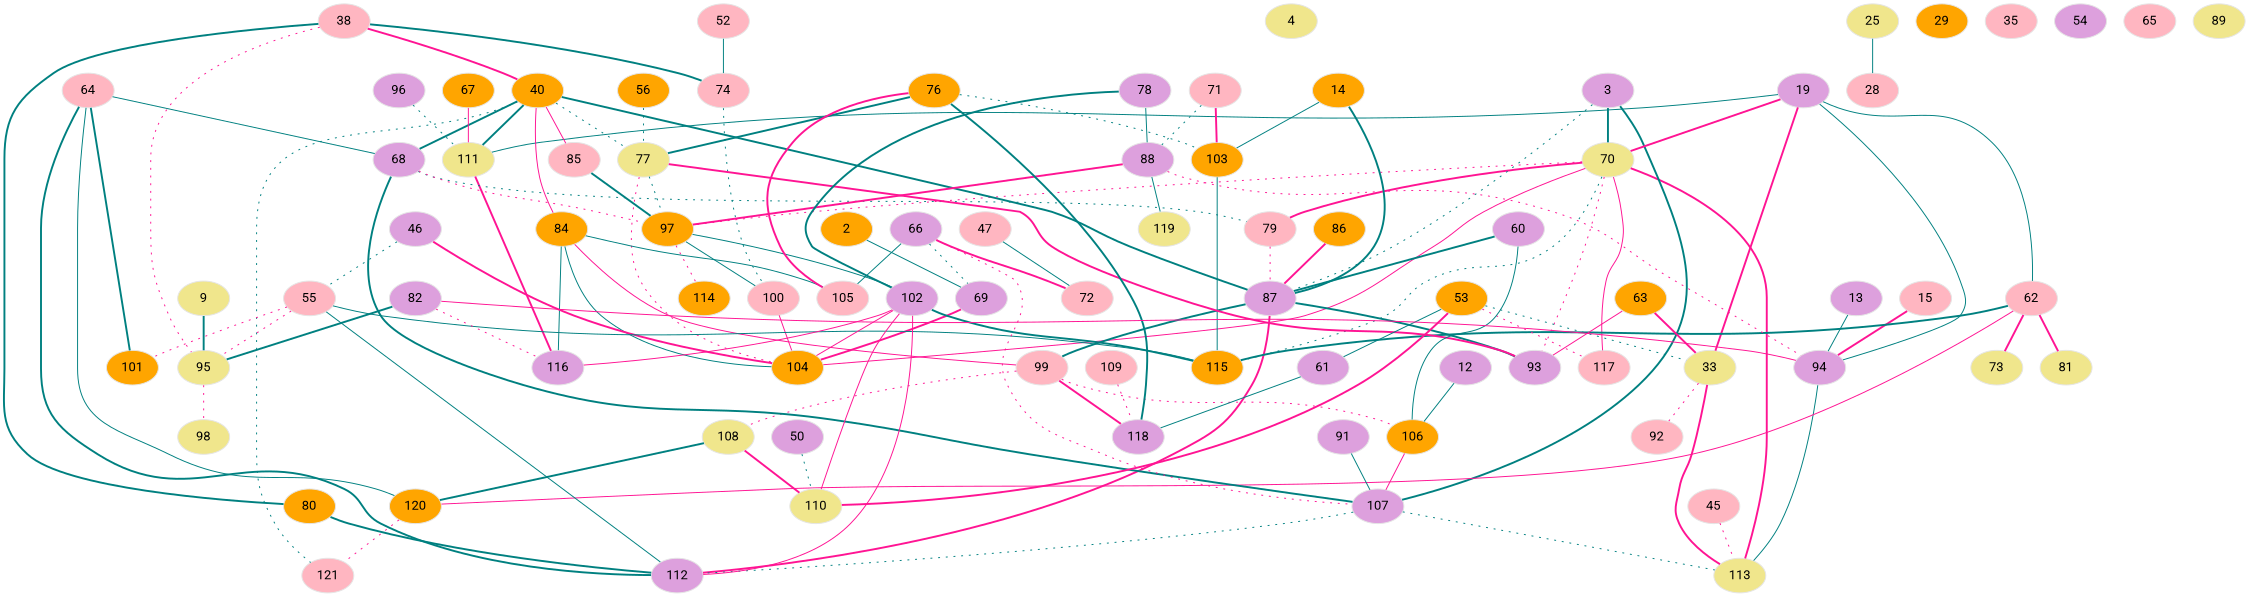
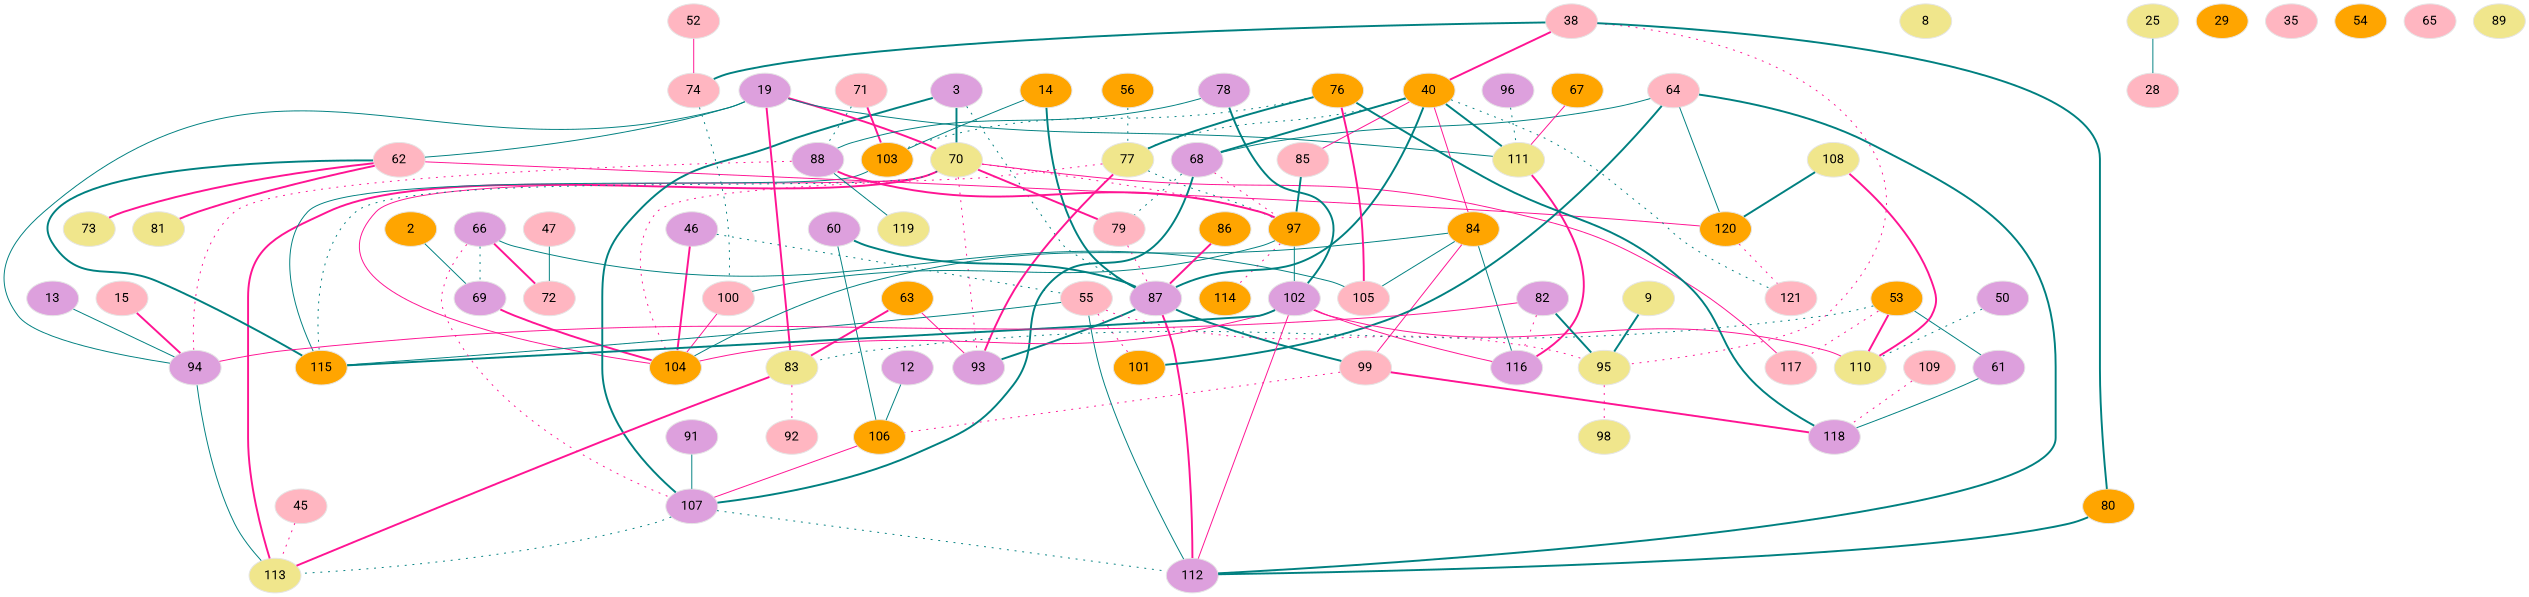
(1291, 21) -> (1926, 21)
(2081, 21) -> (2361, 21)
(723, 56) -> (694, 56)
(1710, 368) -> (792, 368)
(881, 391) -> none
